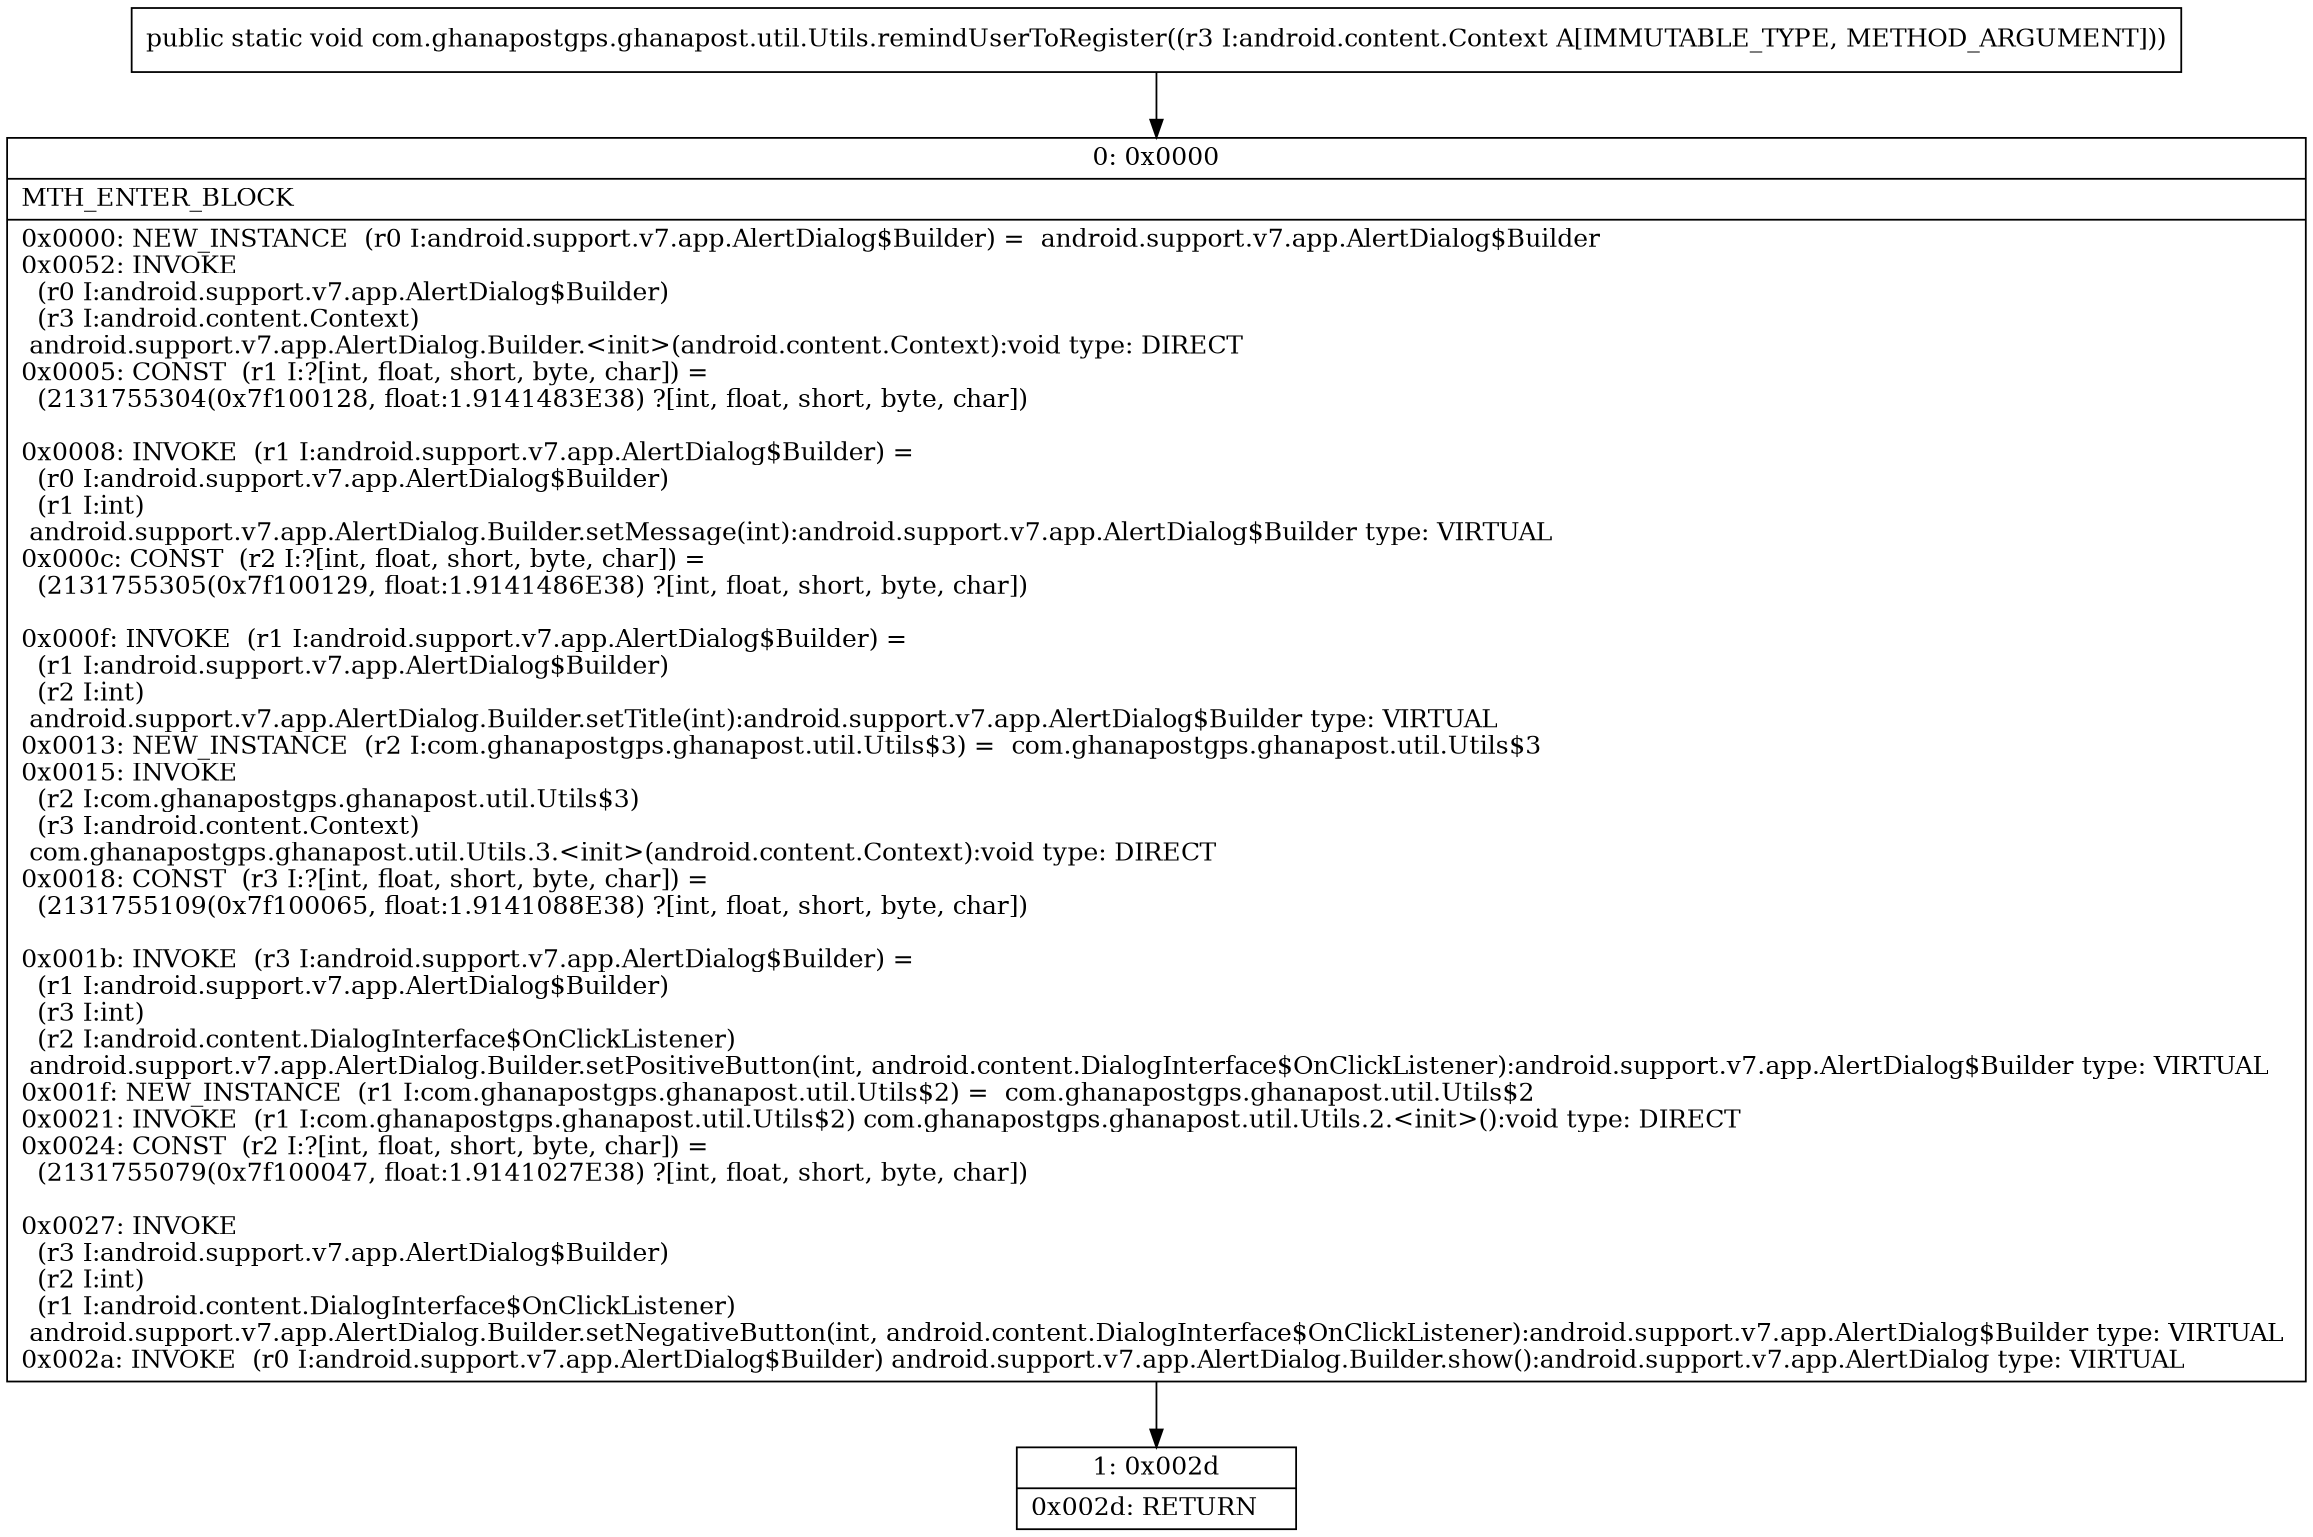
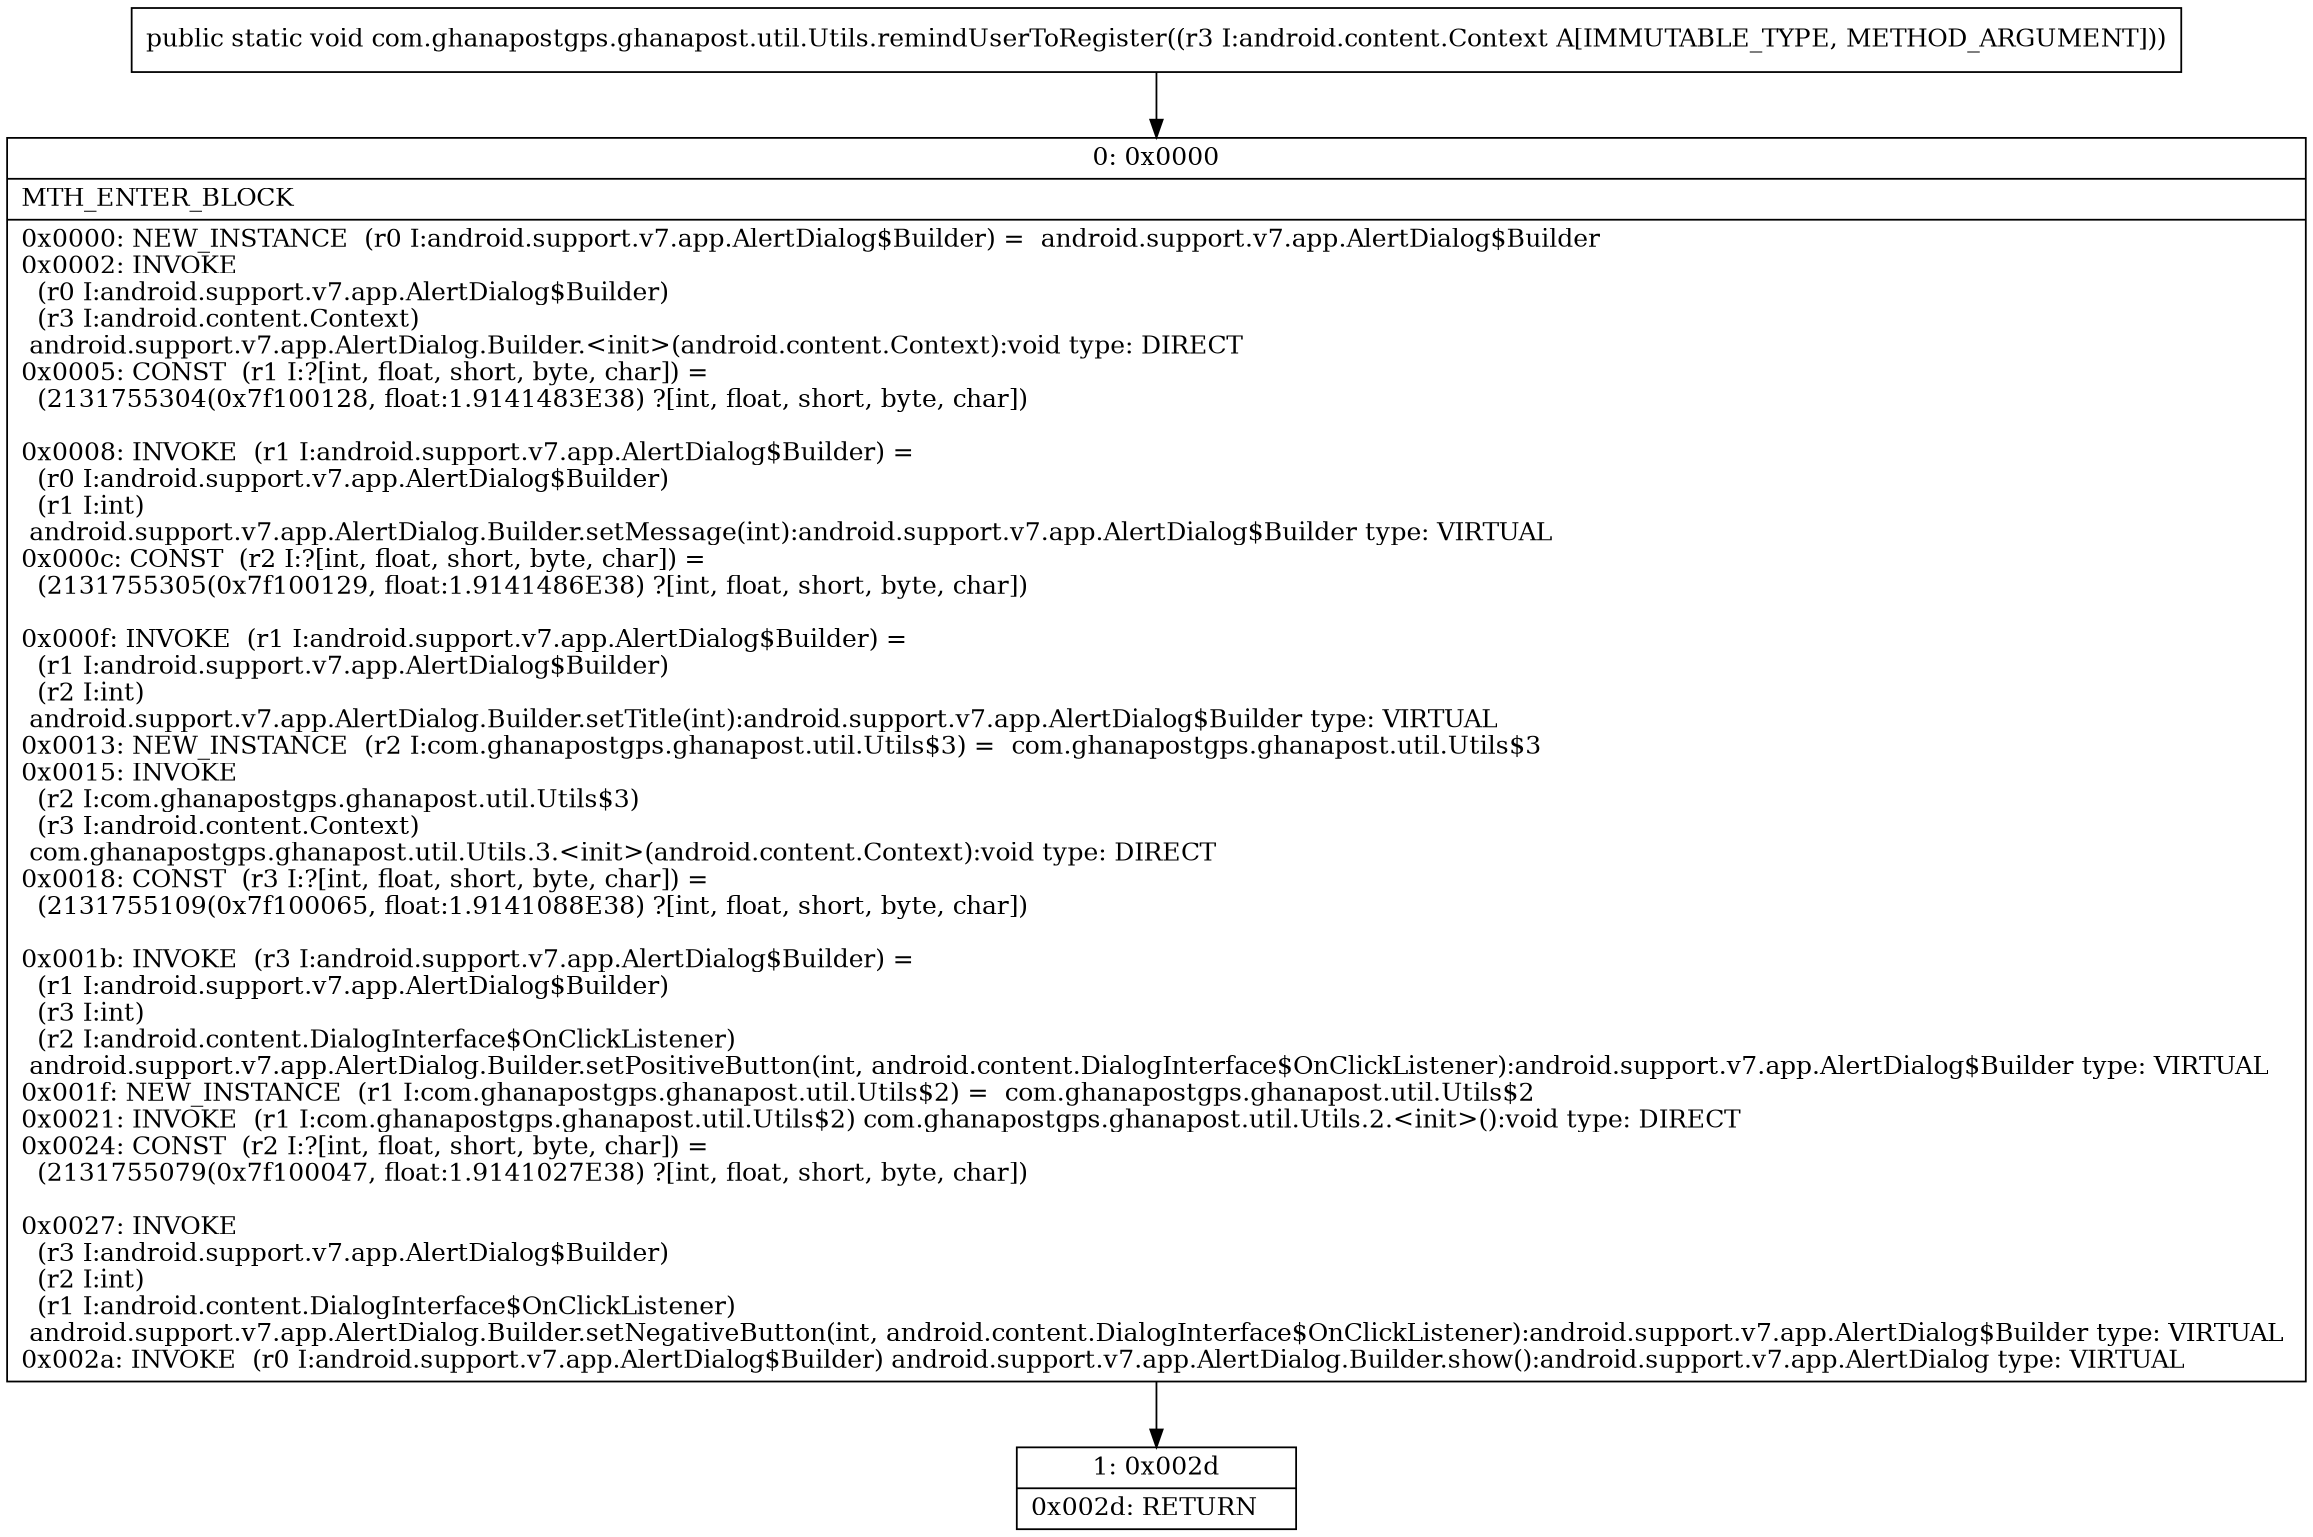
(138, 266) -> (138, 266)
